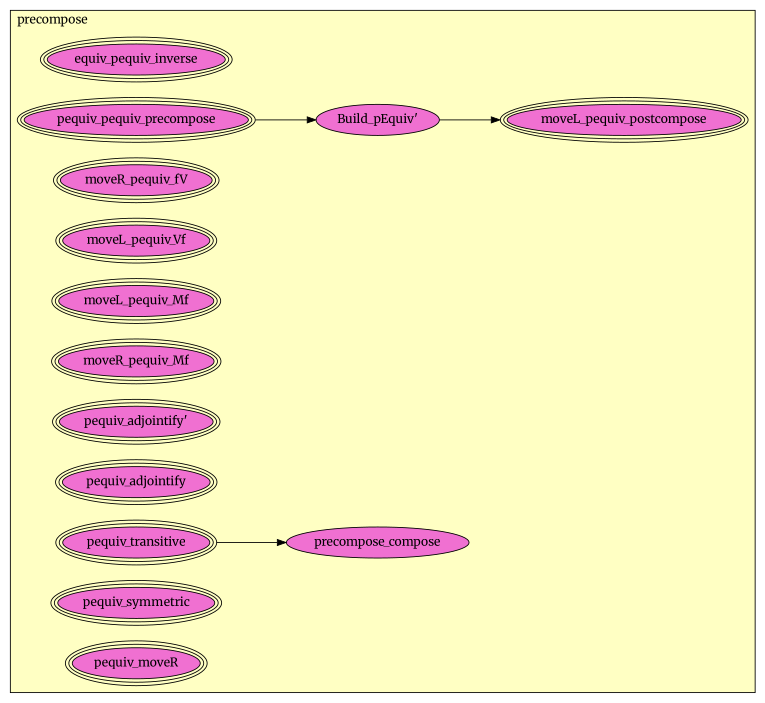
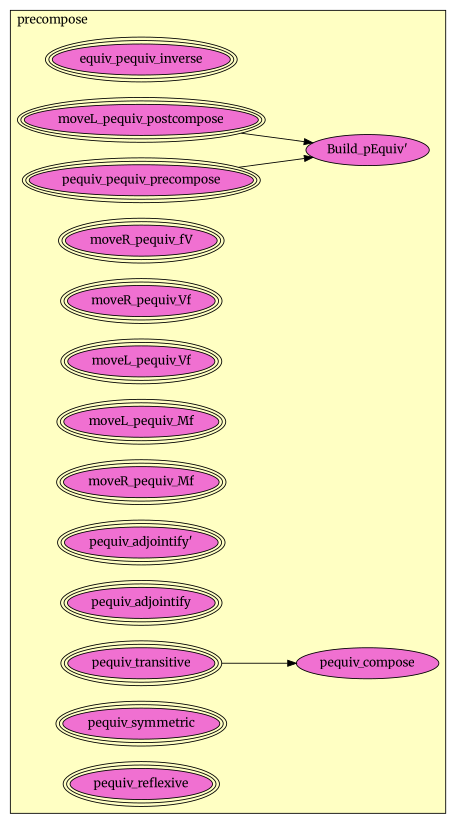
(465, 120) -> (273, 137)
none -> (141, 301)
(378, 543) -> (368, 663)
(136, 663) -> (141, 784)
